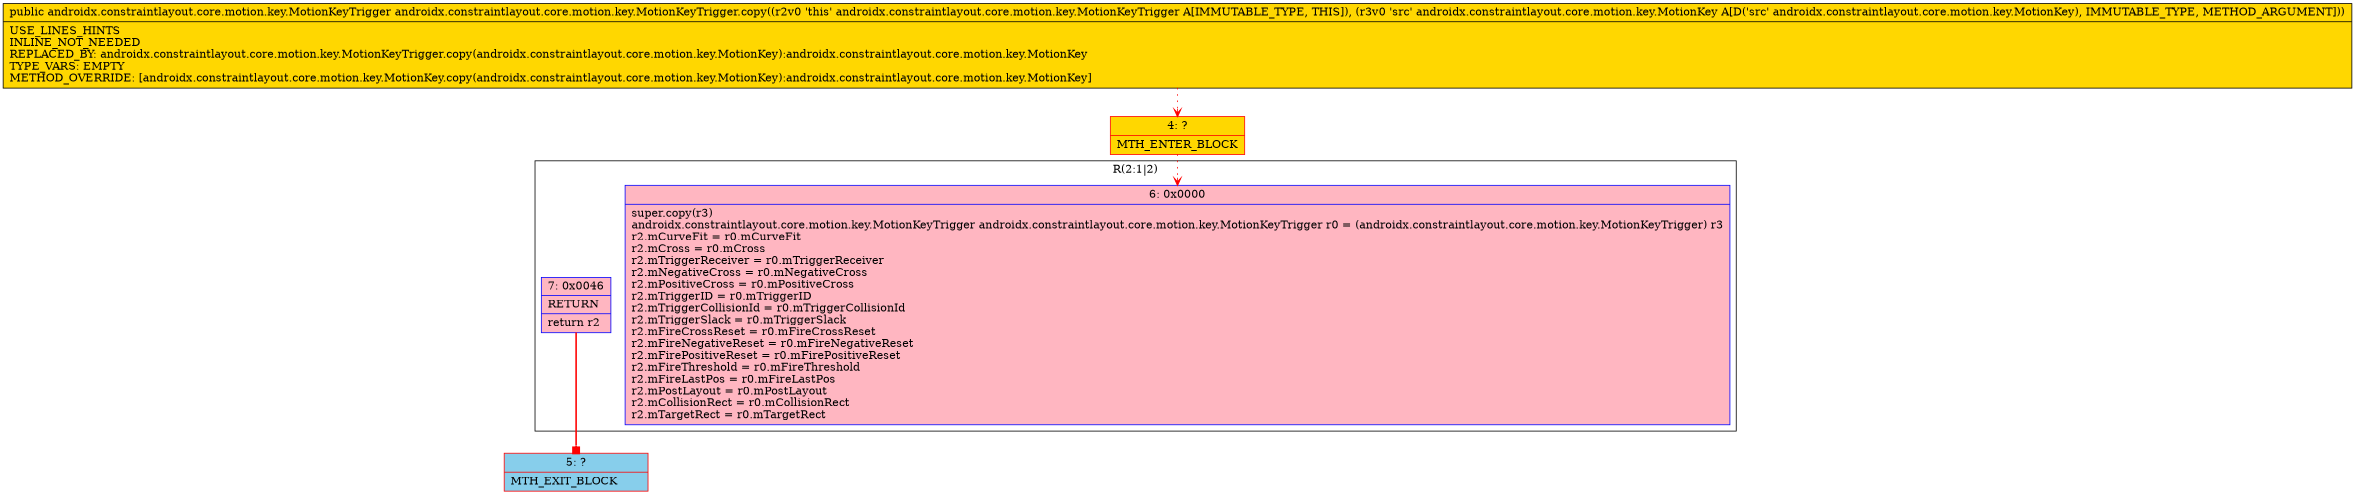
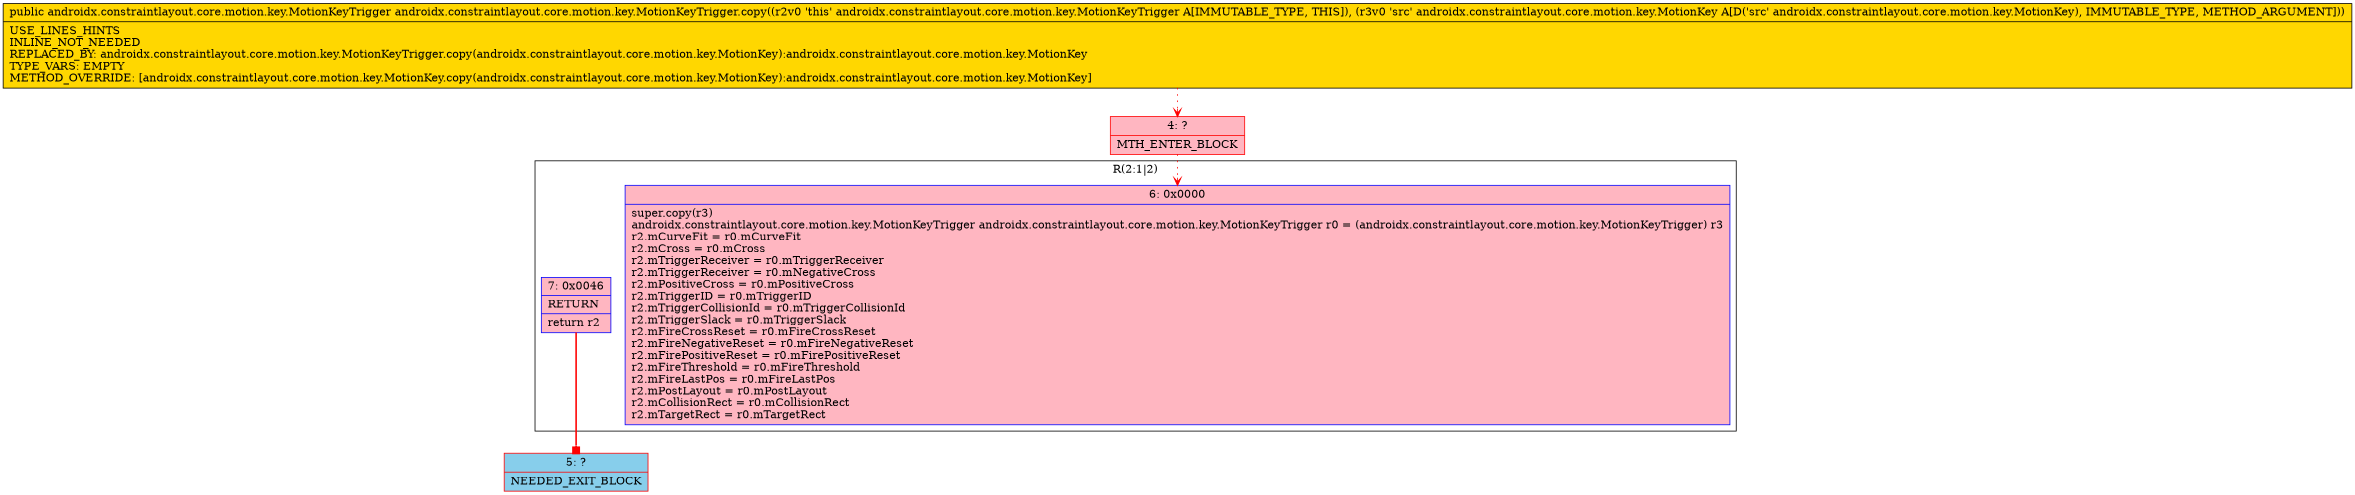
(1178, 136) -> (1178, 136)
(750, 273) -> (754, 273)
(564, 481) -> (576, 481)
